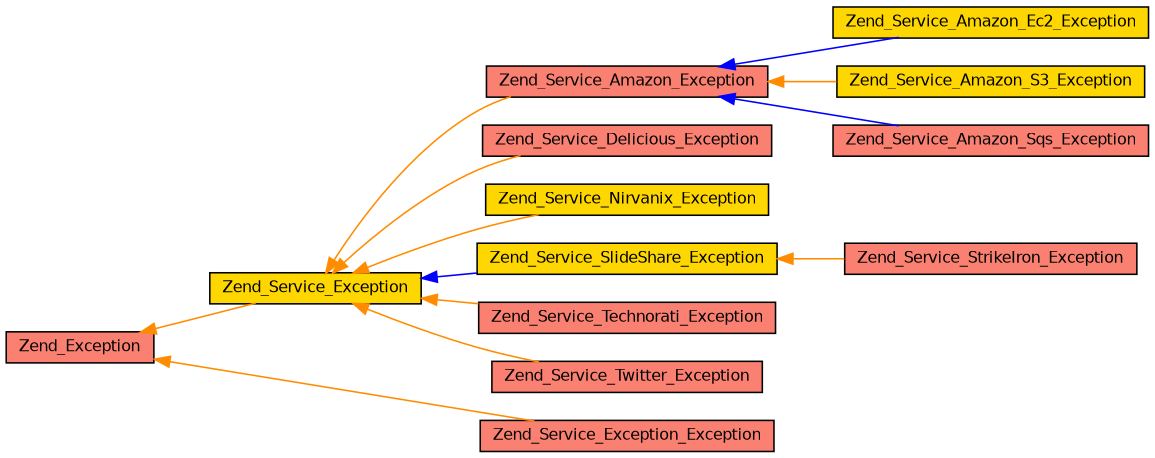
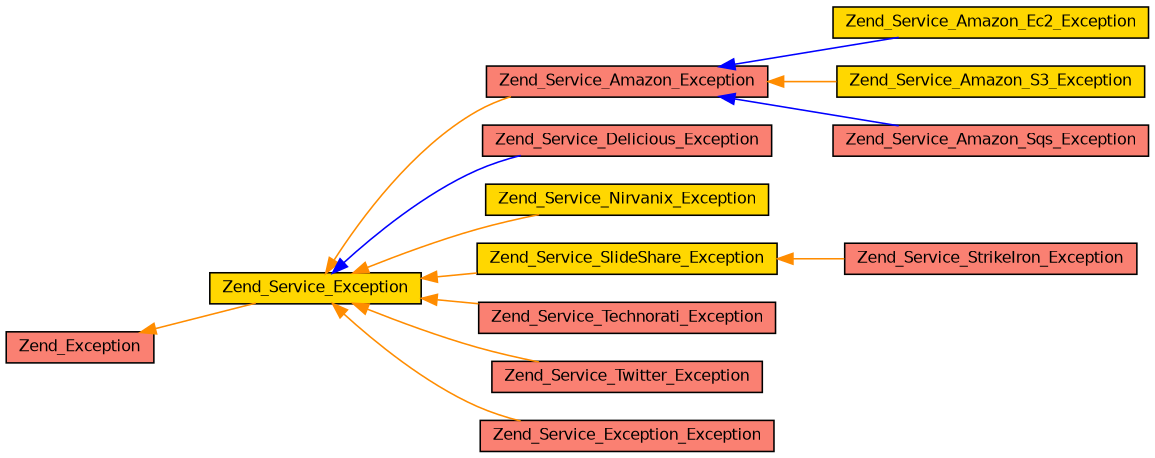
(426, 198) -> (426, 198)
(457, 275) -> (457, 275)
(352, 391) -> (426, 378)
